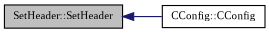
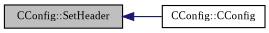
(63, 17) -> (63, 17)
